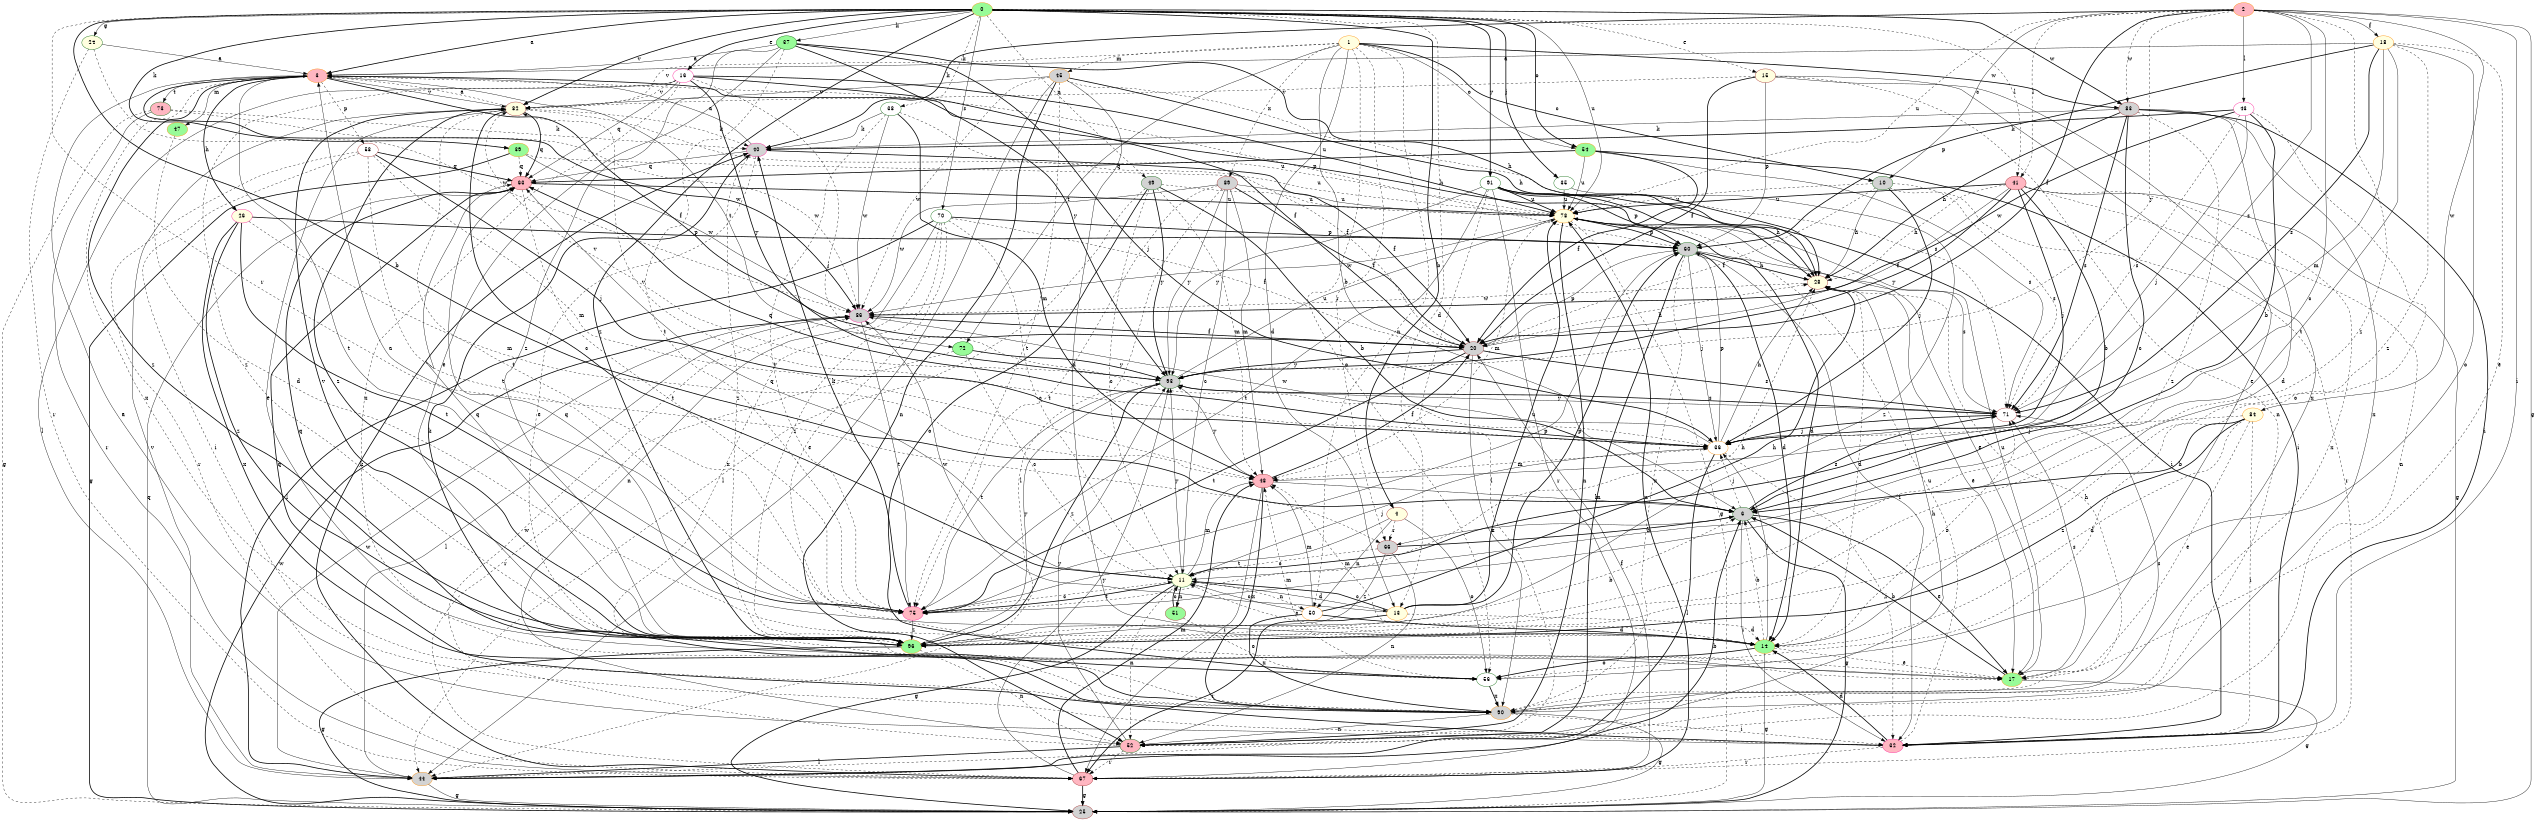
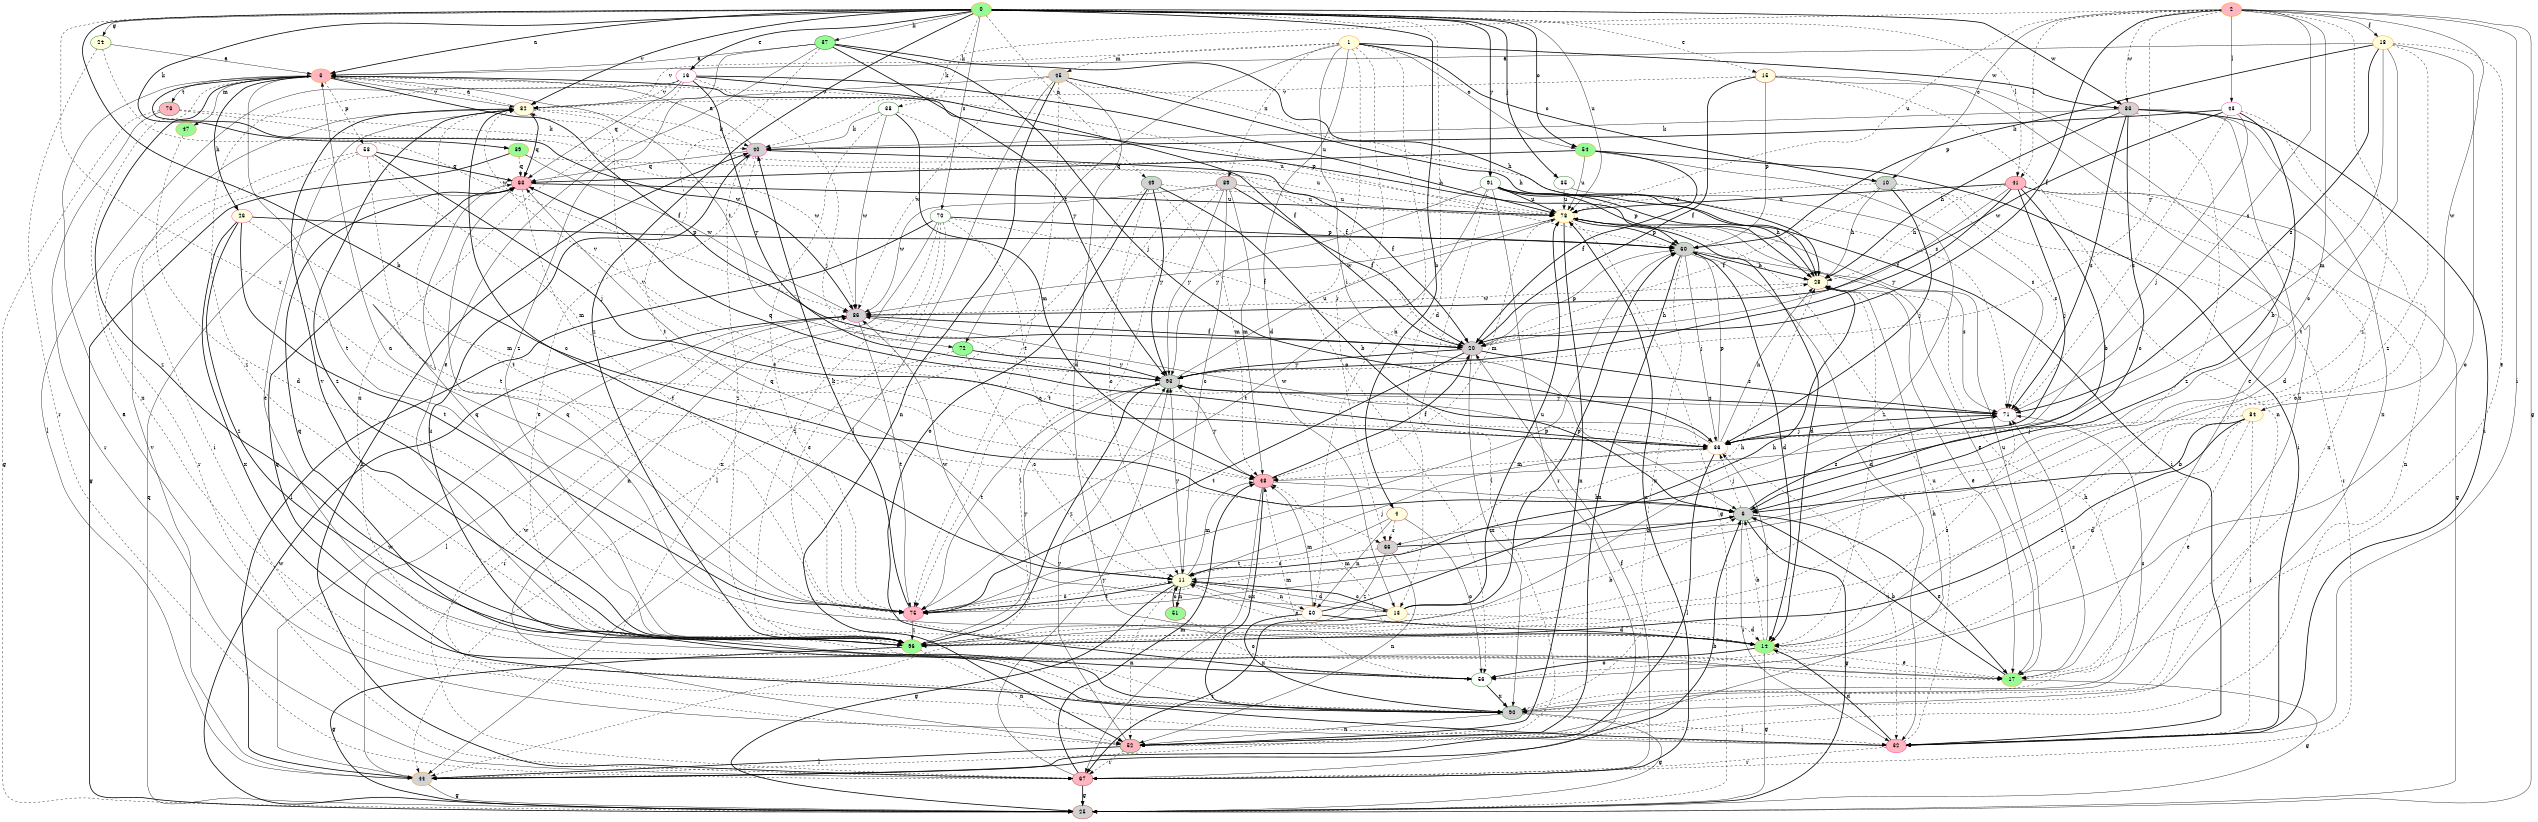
(1448, 26) -> (1442, 26)
(1346, 282) -> (1347, 282)
(1501, 713) -> (1512, 713)
